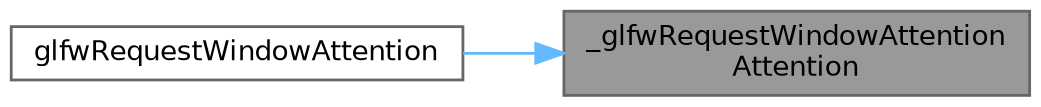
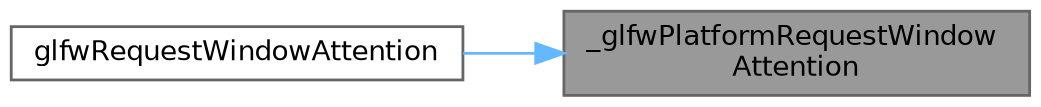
(797, 53) -> (797, 53)
